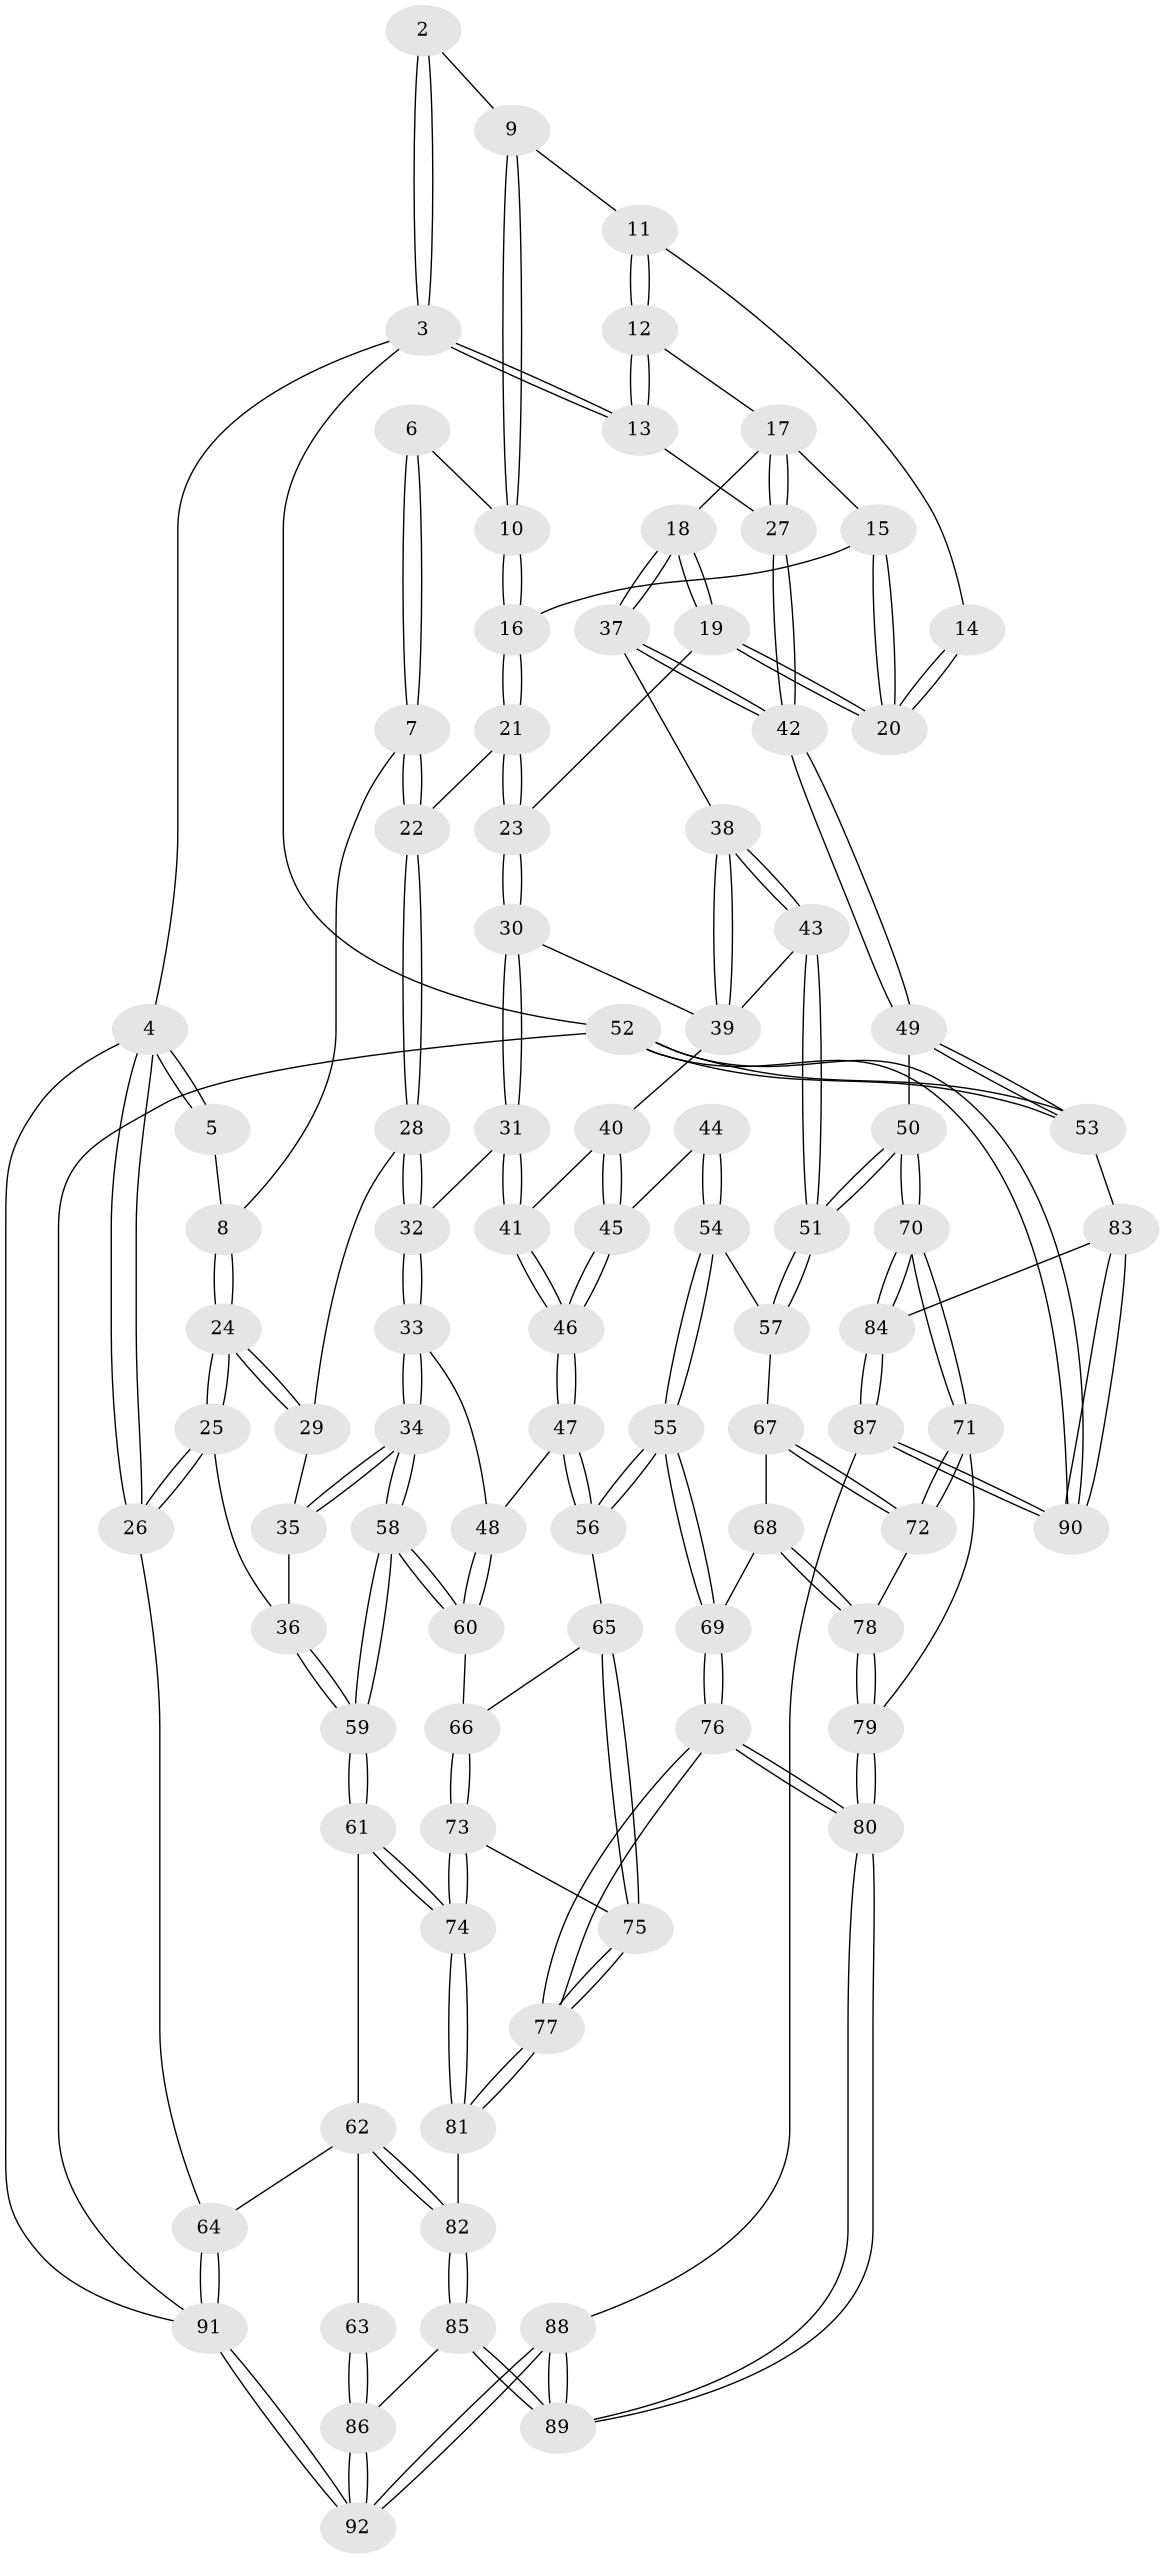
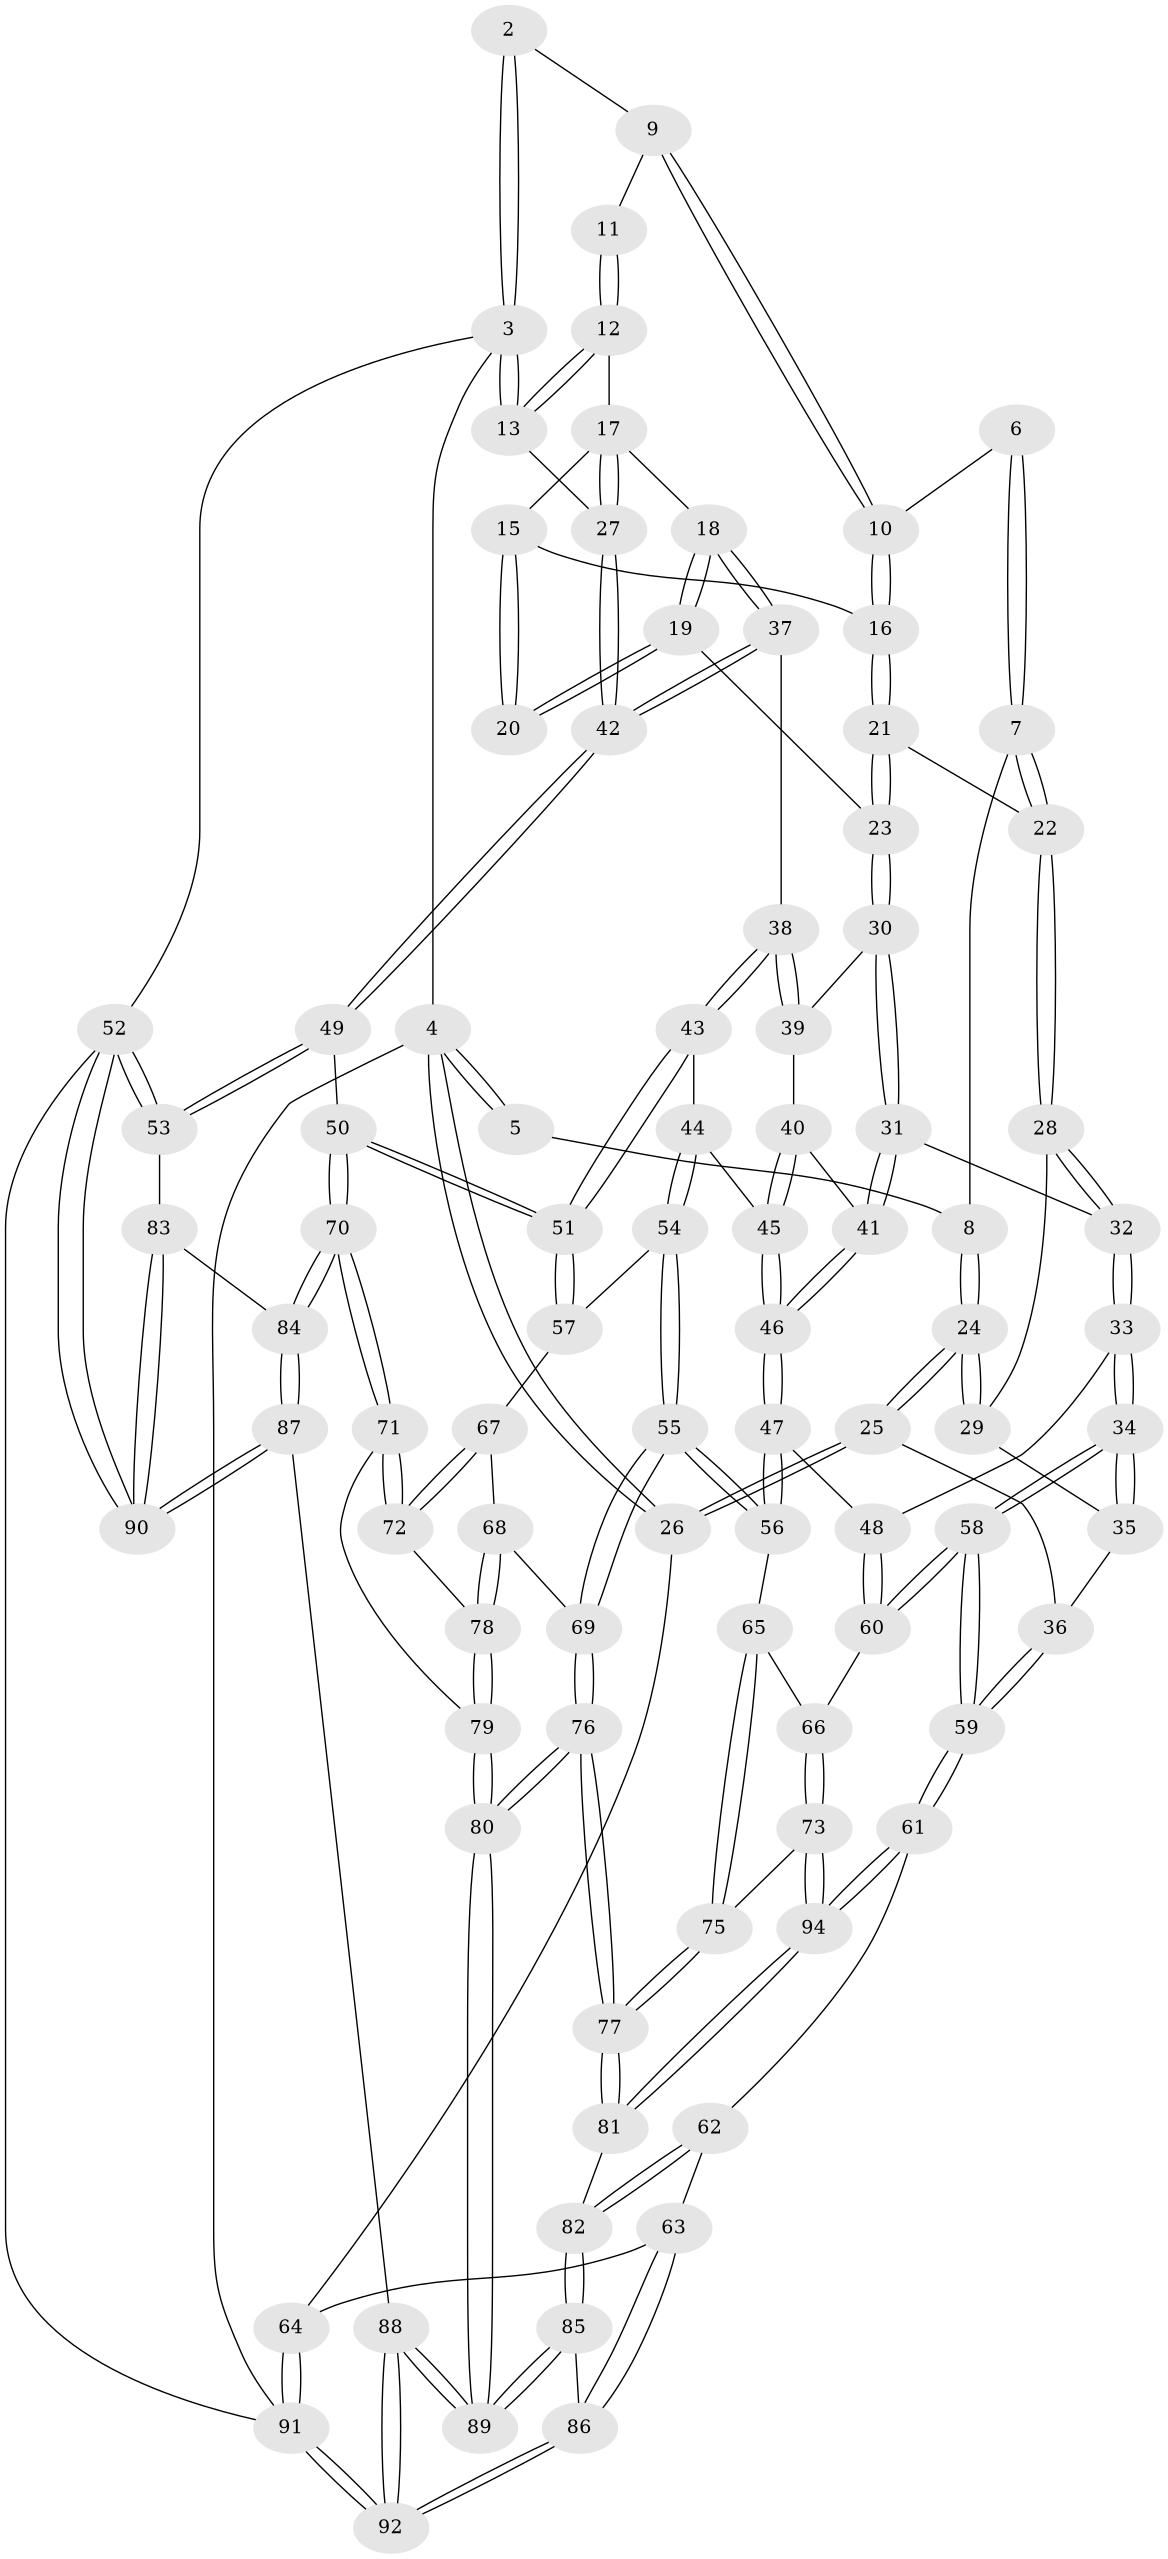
(967, 630) -> none
(768, 980) -> (694, 1080)
(458, 1929) -> (814, 1929)
(284, 2178) -> (483, 2278)
